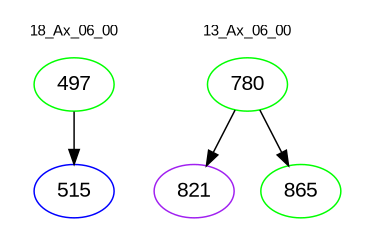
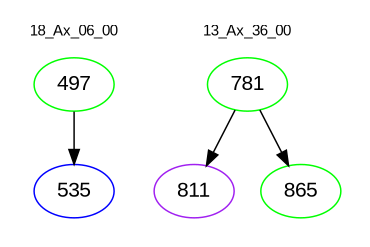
(247, 32) -> (247, 32)
(247, 84) -> (247, 84)
(74, 191) -> (74, 191)
(194, 191) -> (194, 191)
